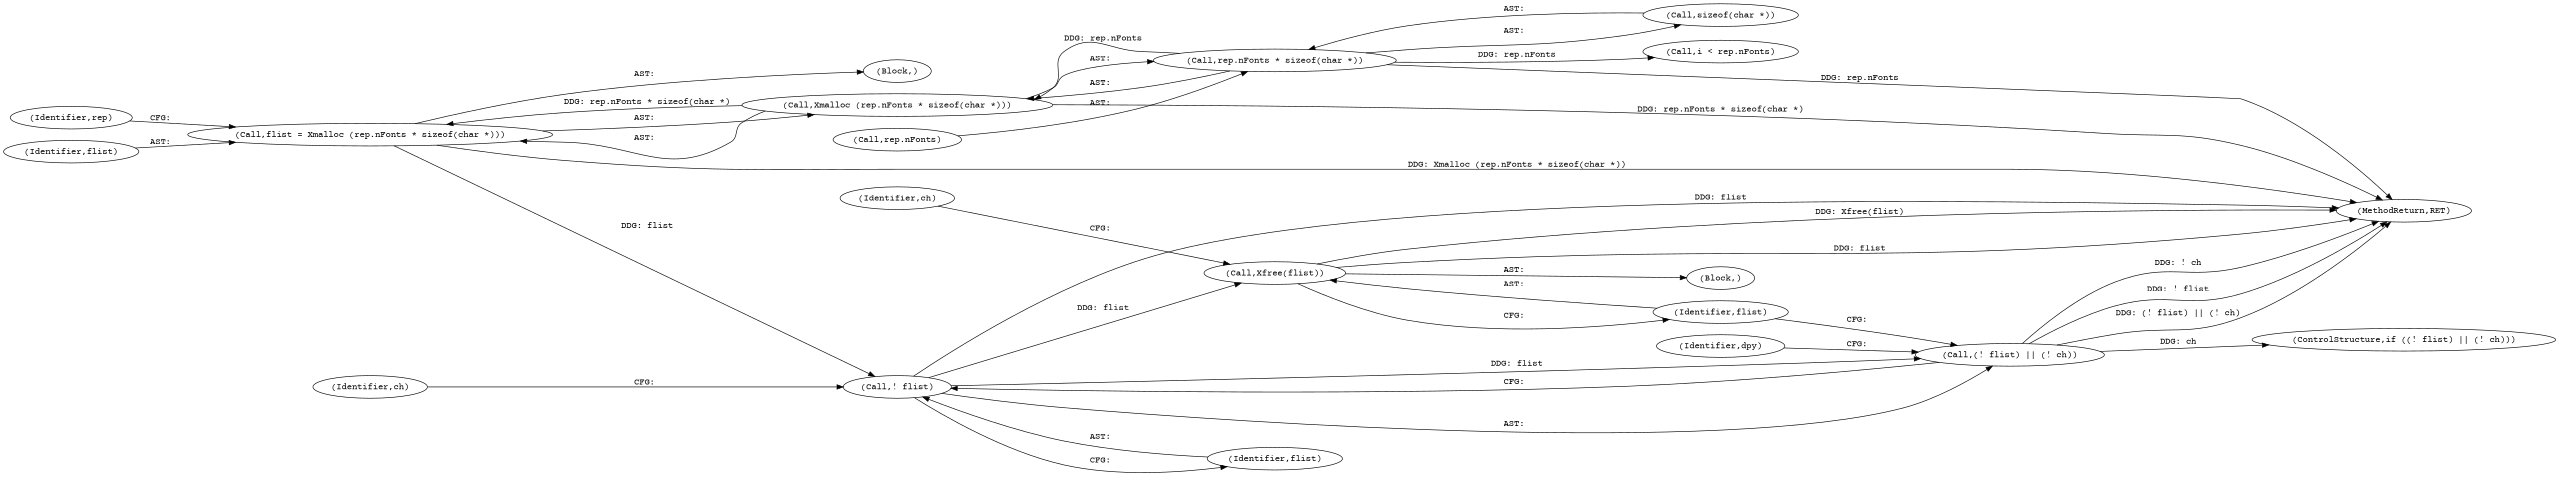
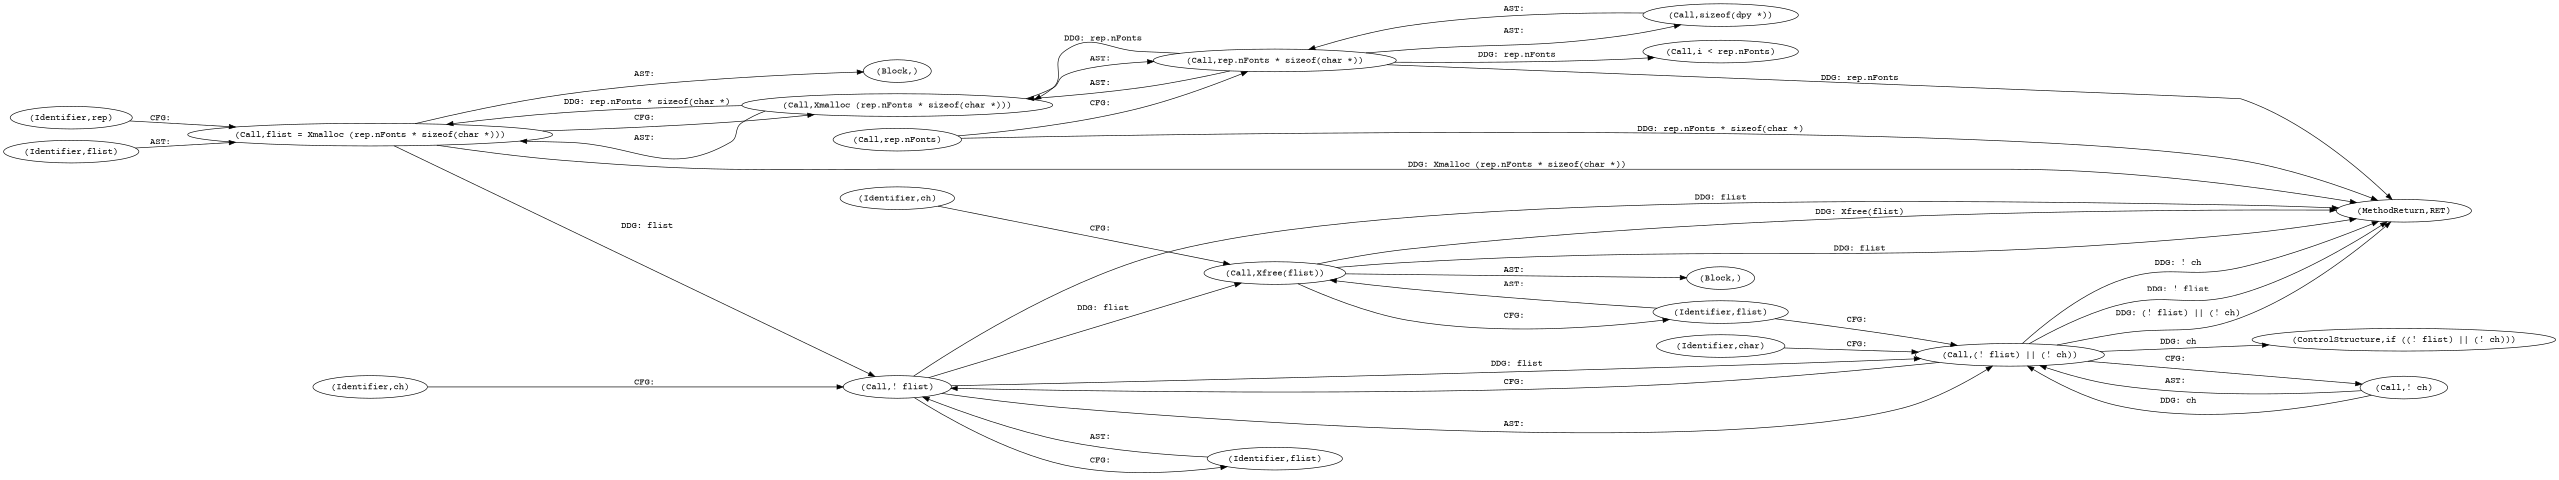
(1721, 15) -> (1721, 15)
(1103, 103) -> (1103, 103)
(1720, 116) -> (1670, 133)
(647, 117) -> (647, 117)
(1721, 346) -> (1721, 346)
none -> (2404, 388)
